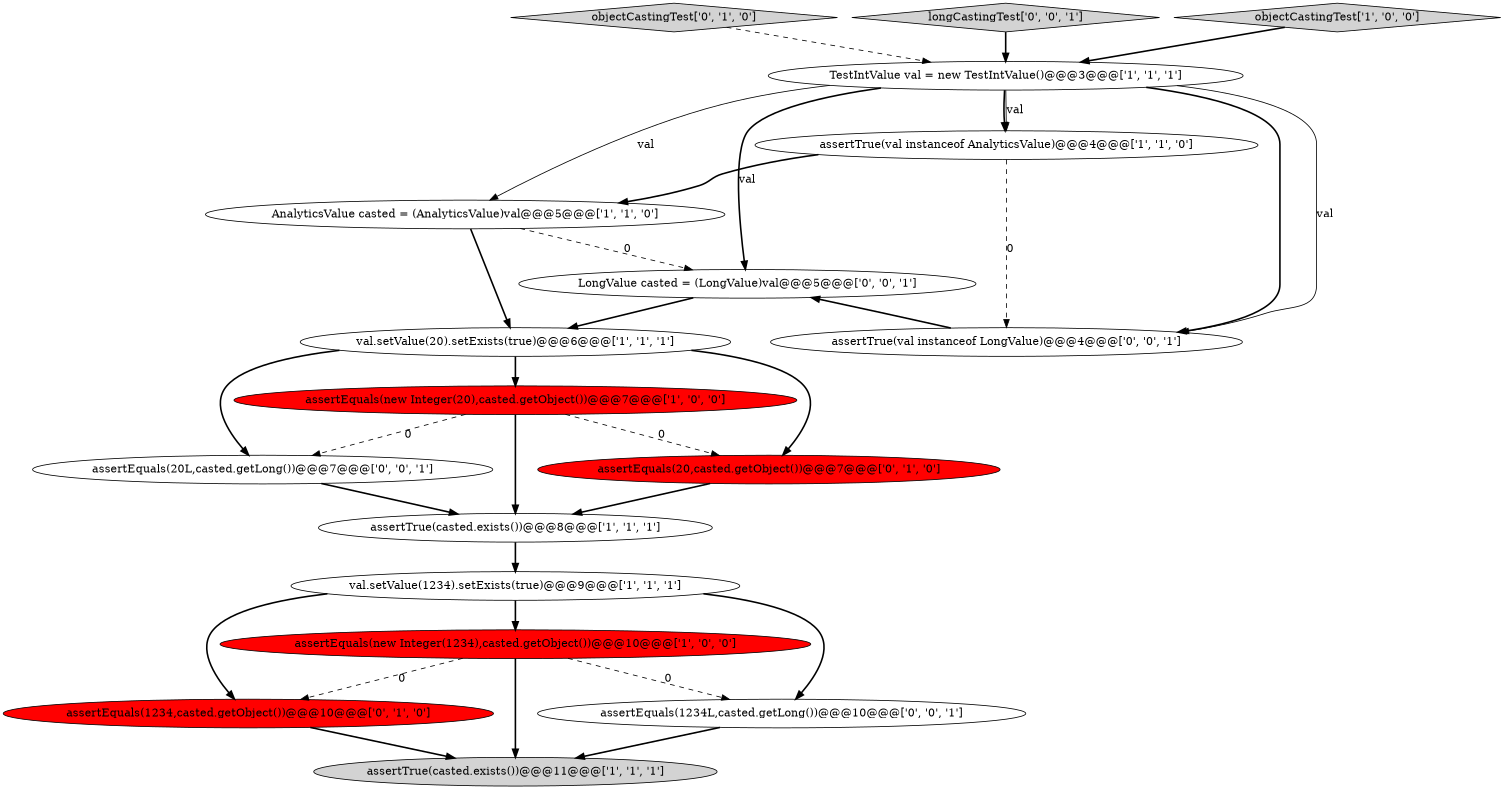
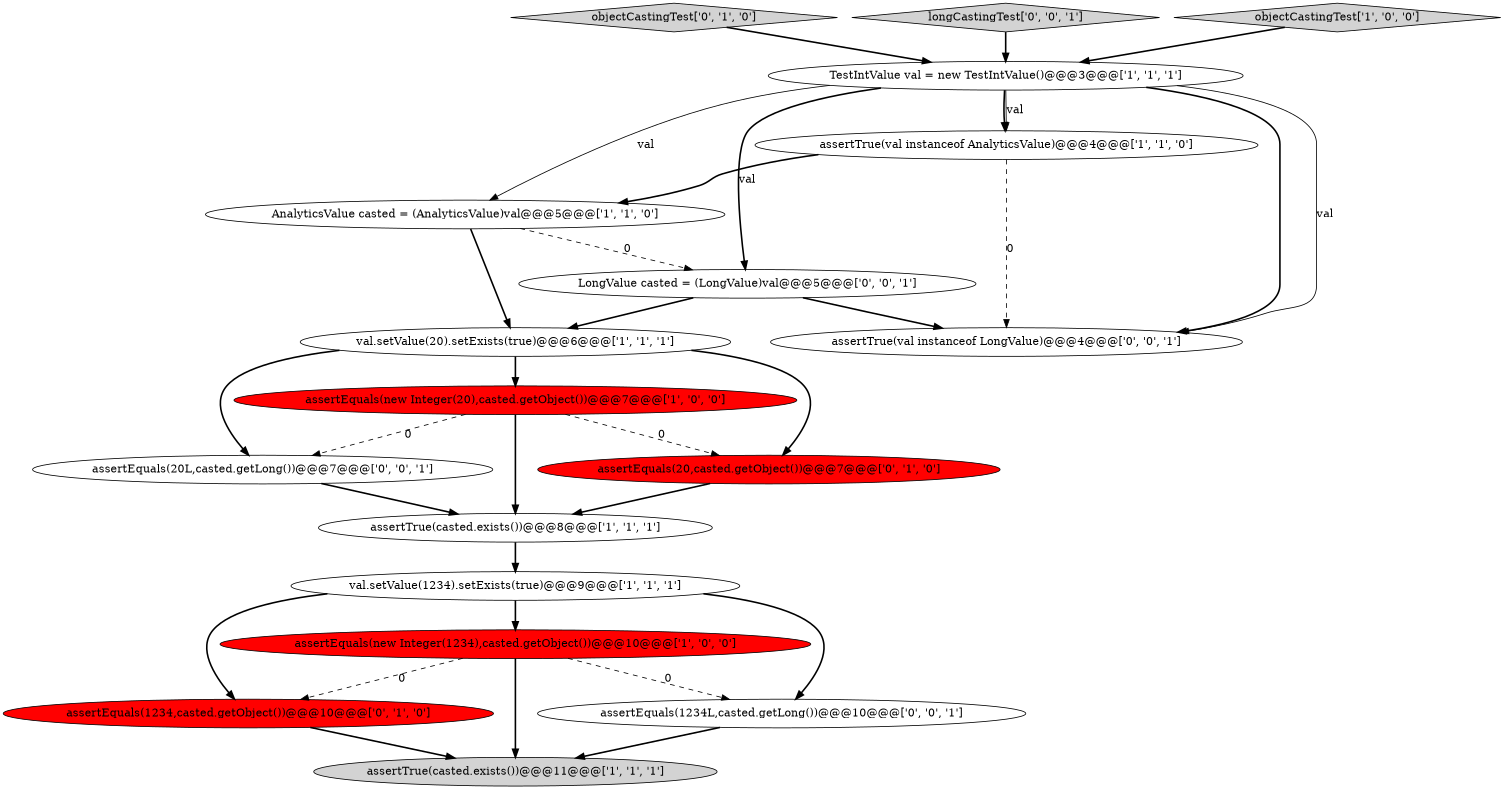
(825, 44) -> (825, 44)
(885, 314) -> (869, 312)
